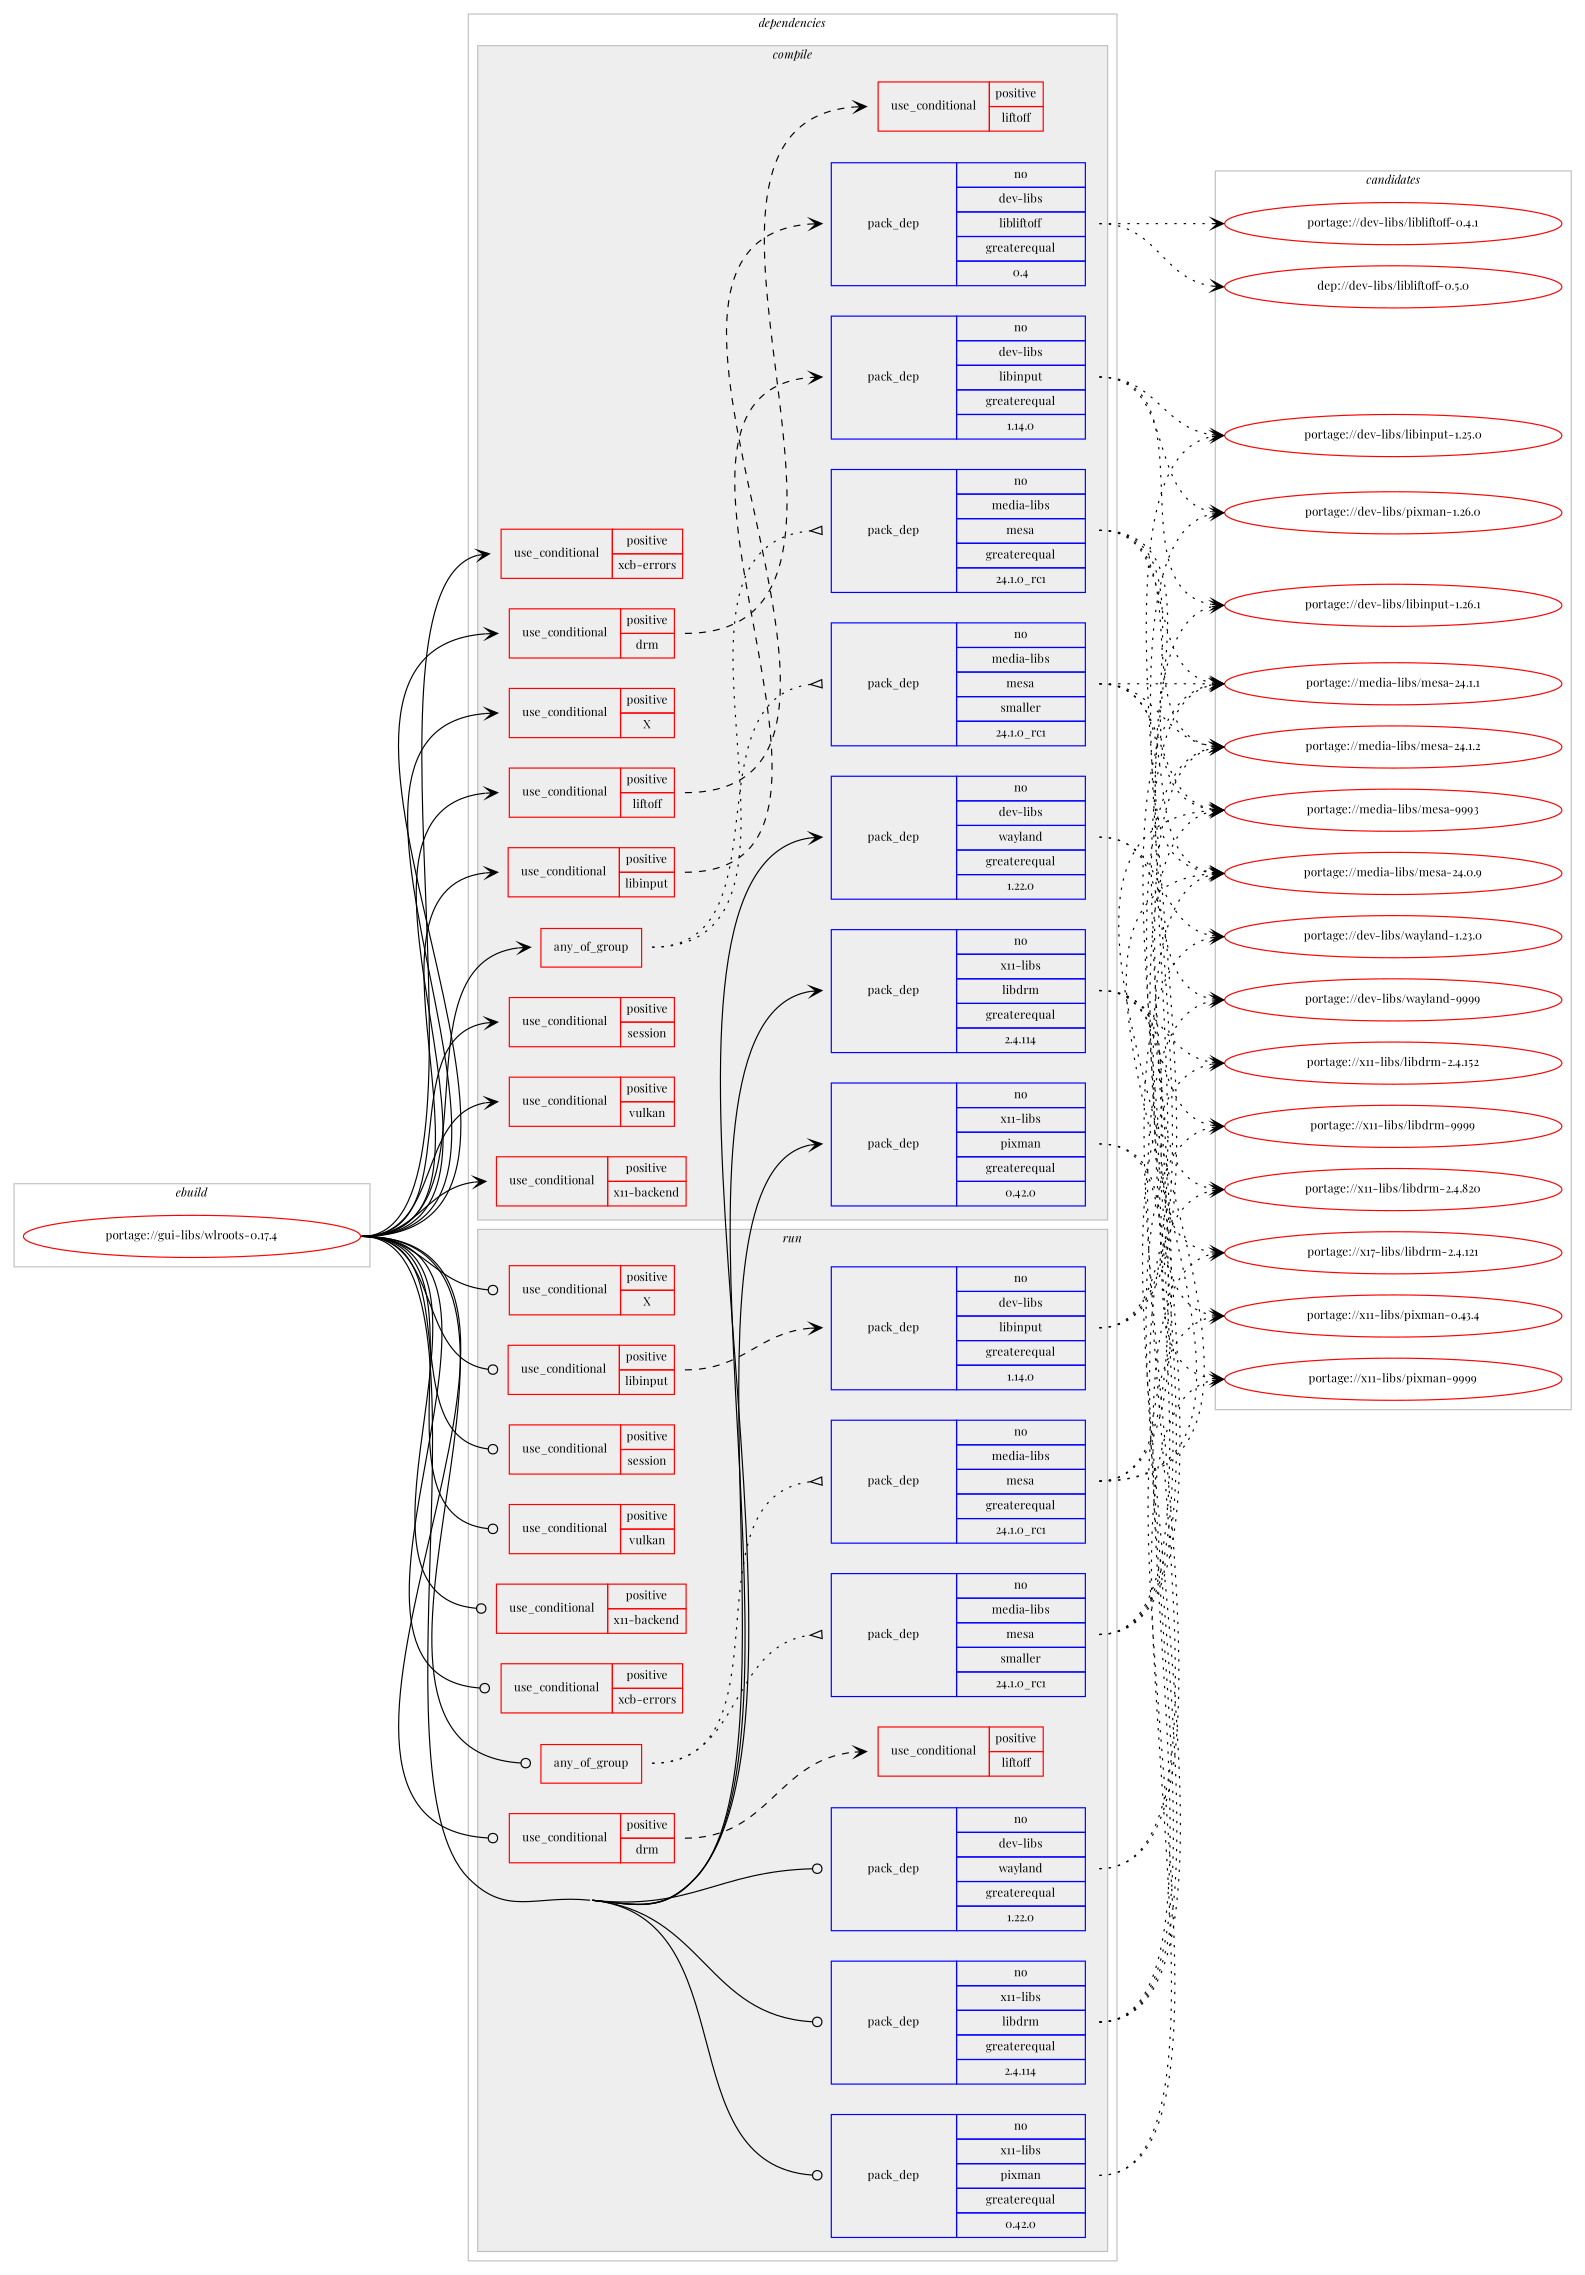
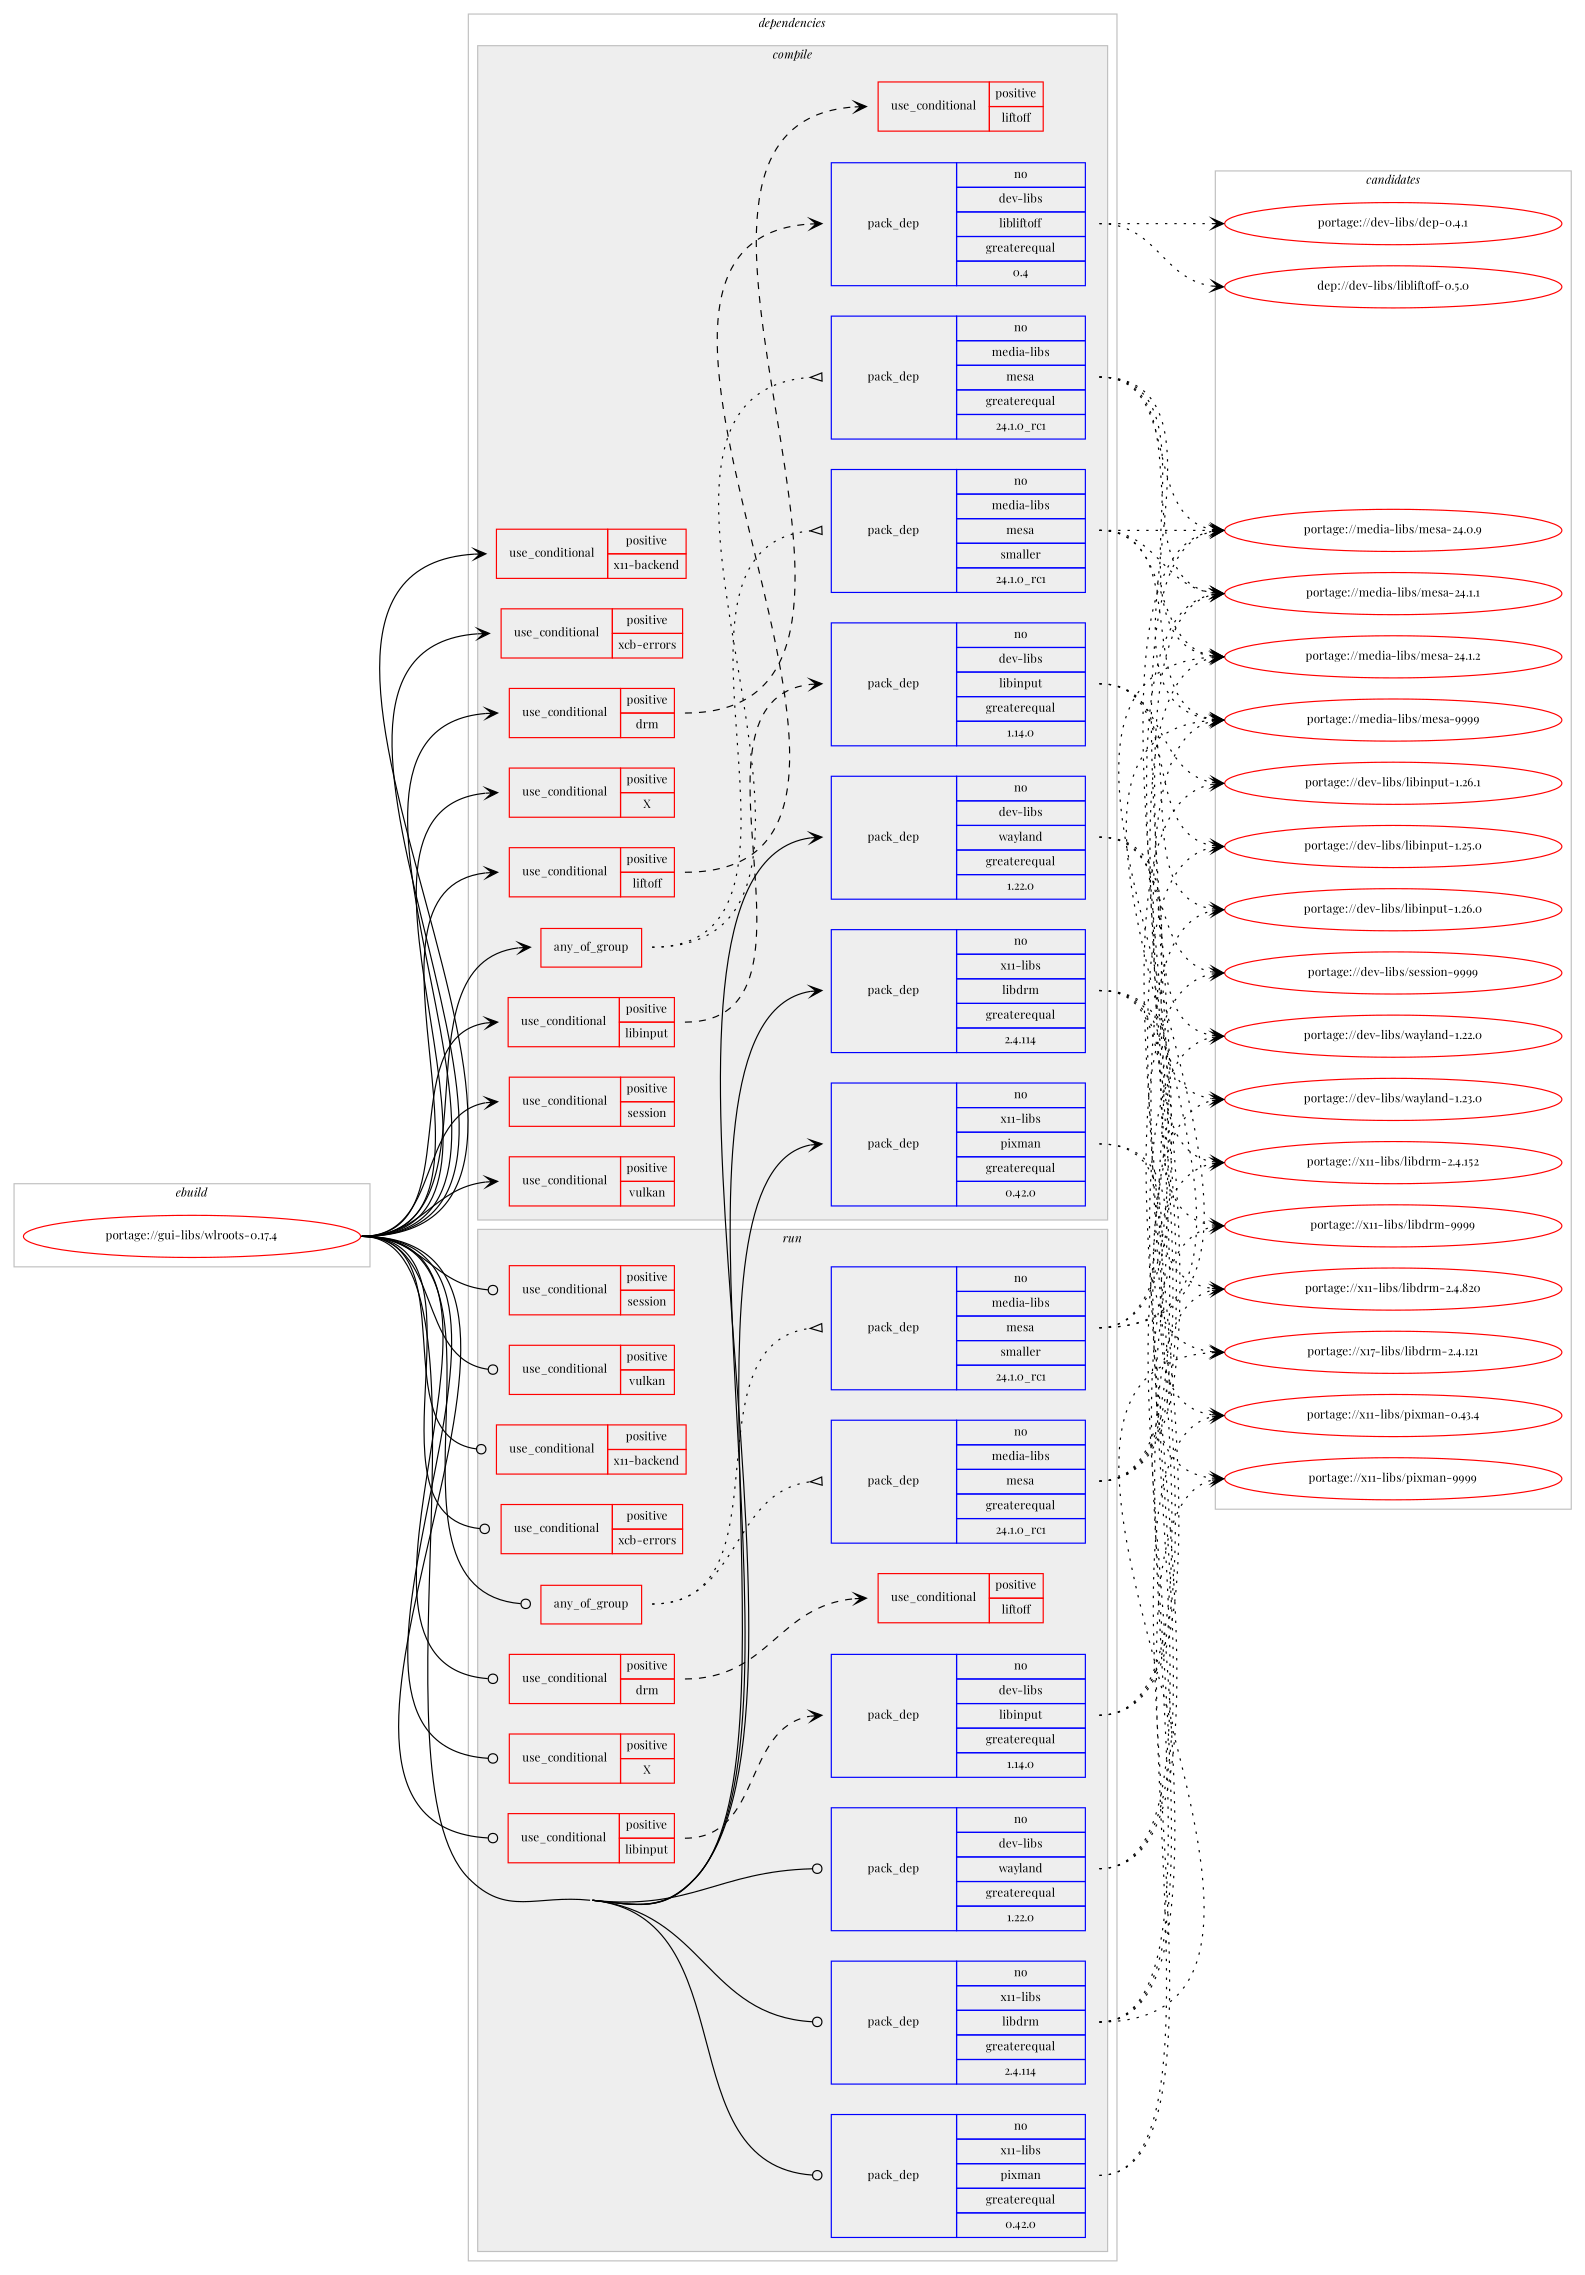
(1393, 224) -> (1393, 224)
(1393, 513) -> (1393, 910)
(1393, 810) -> (1393, 720)
(1393, 1000) -> (1393, 973)
none -> (1393, 1036)
